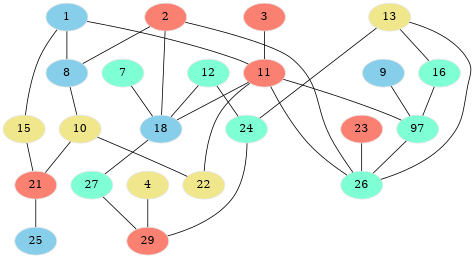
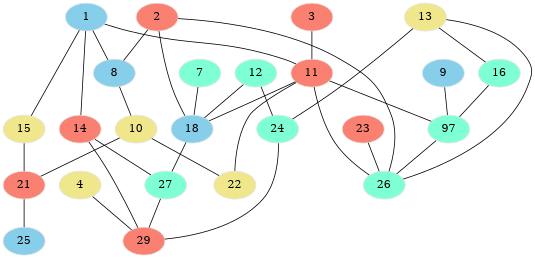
none -> (80, 129)
